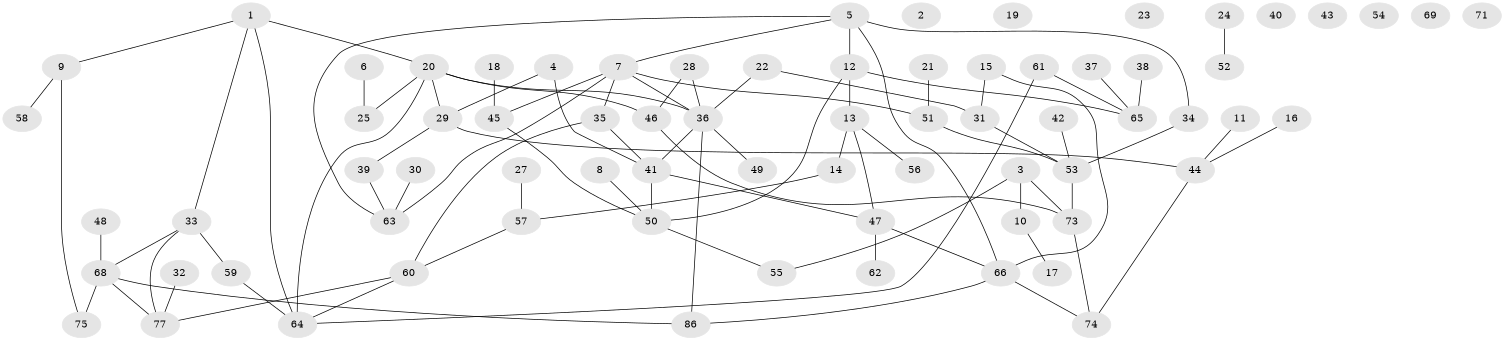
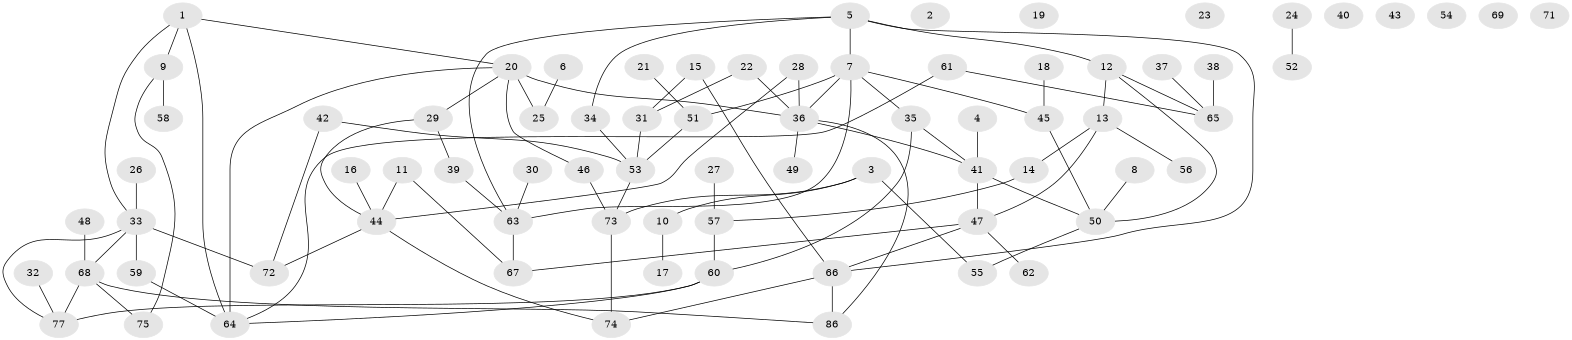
(500, 92) -> none
(671, 93) -> (610, 192)
none -> (136, 170)
none -> (269, 273)
none -> (513, 273)
